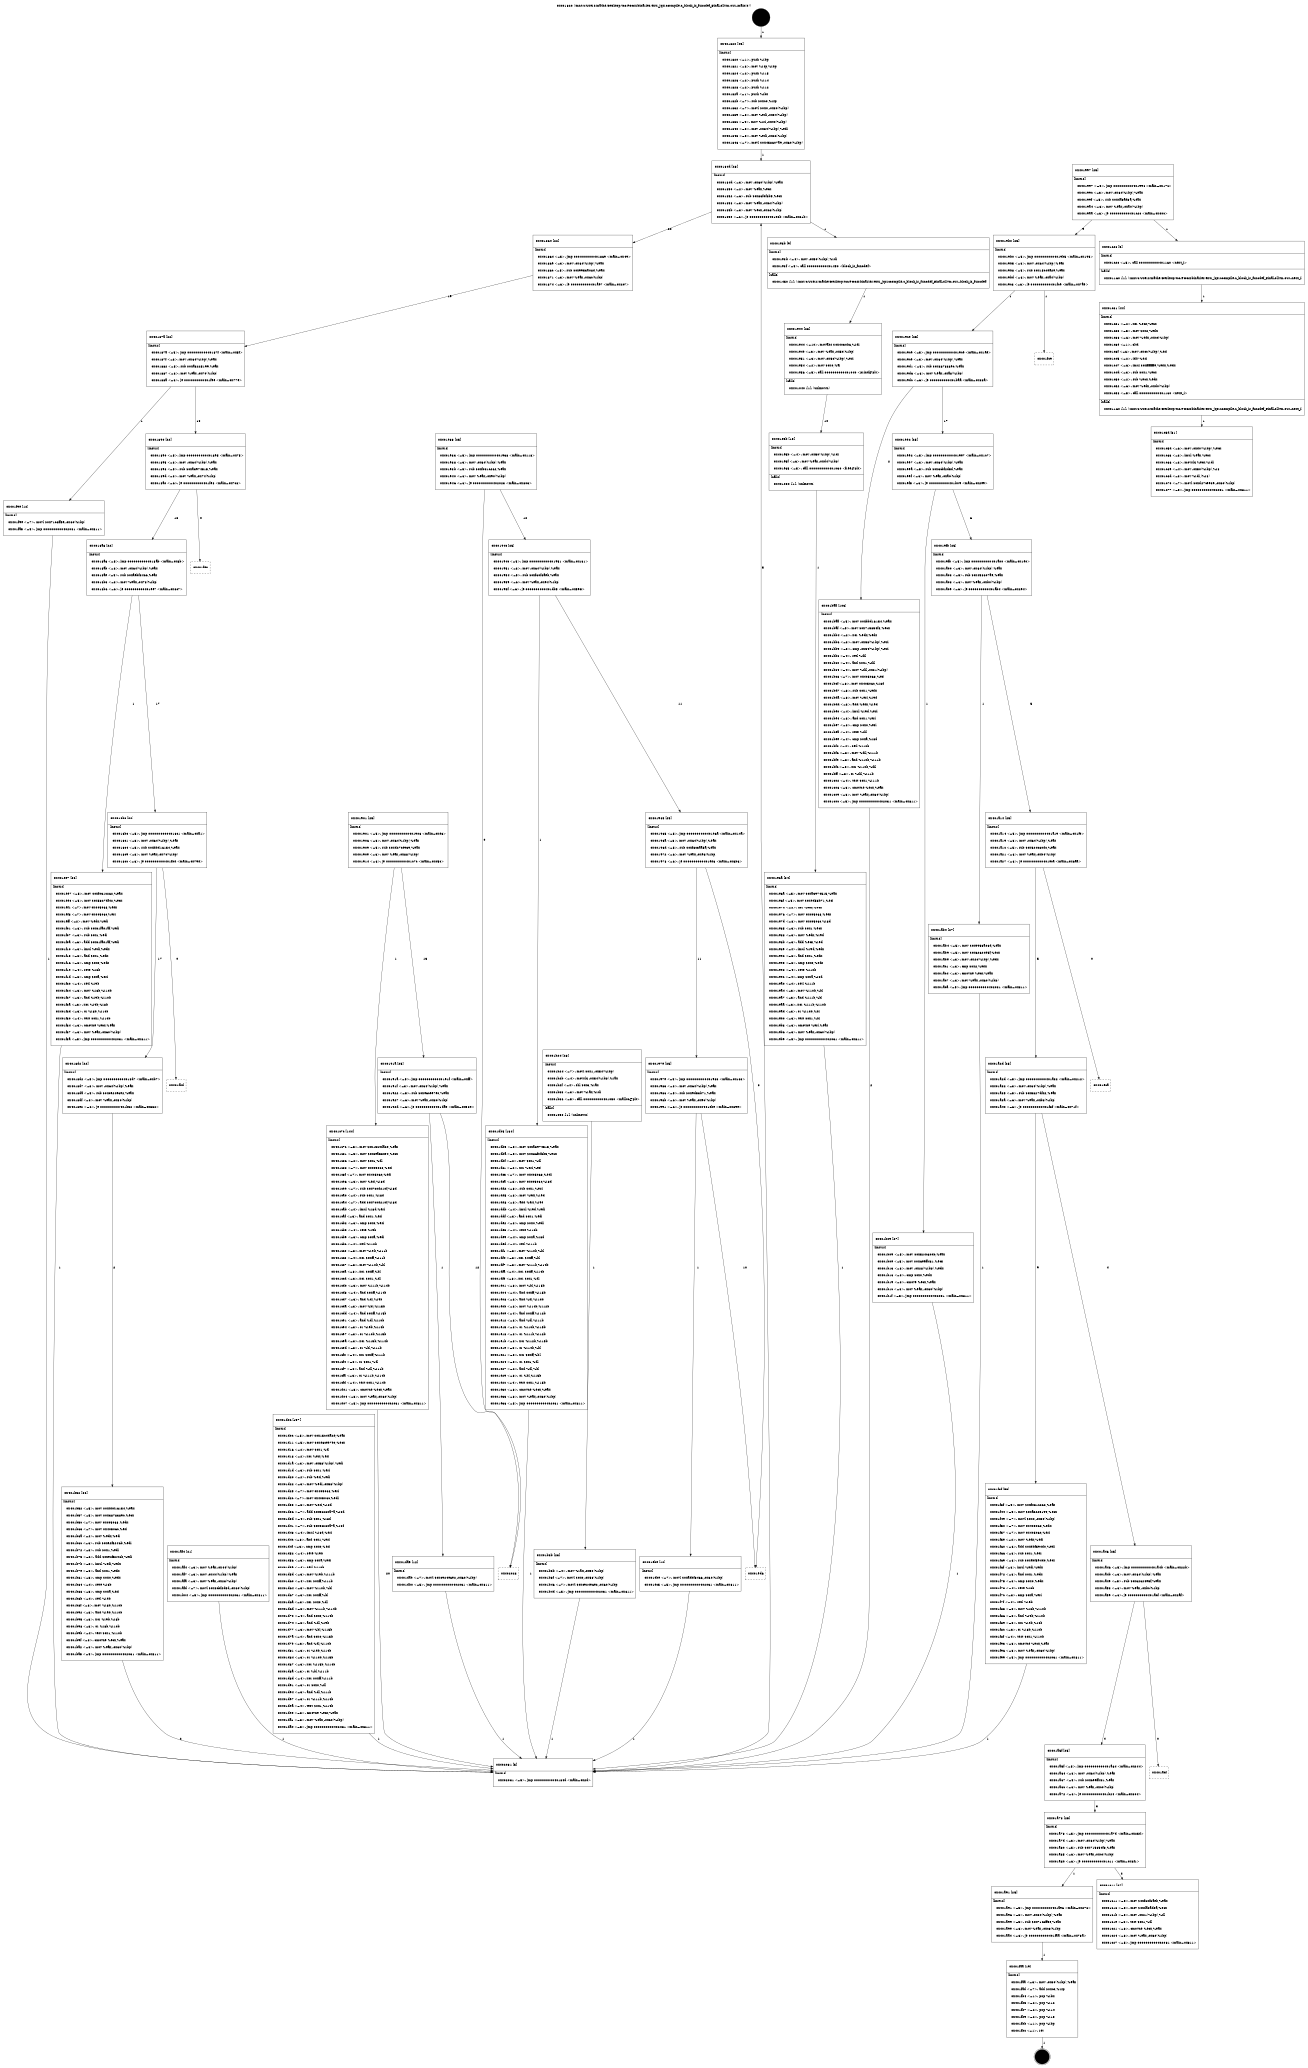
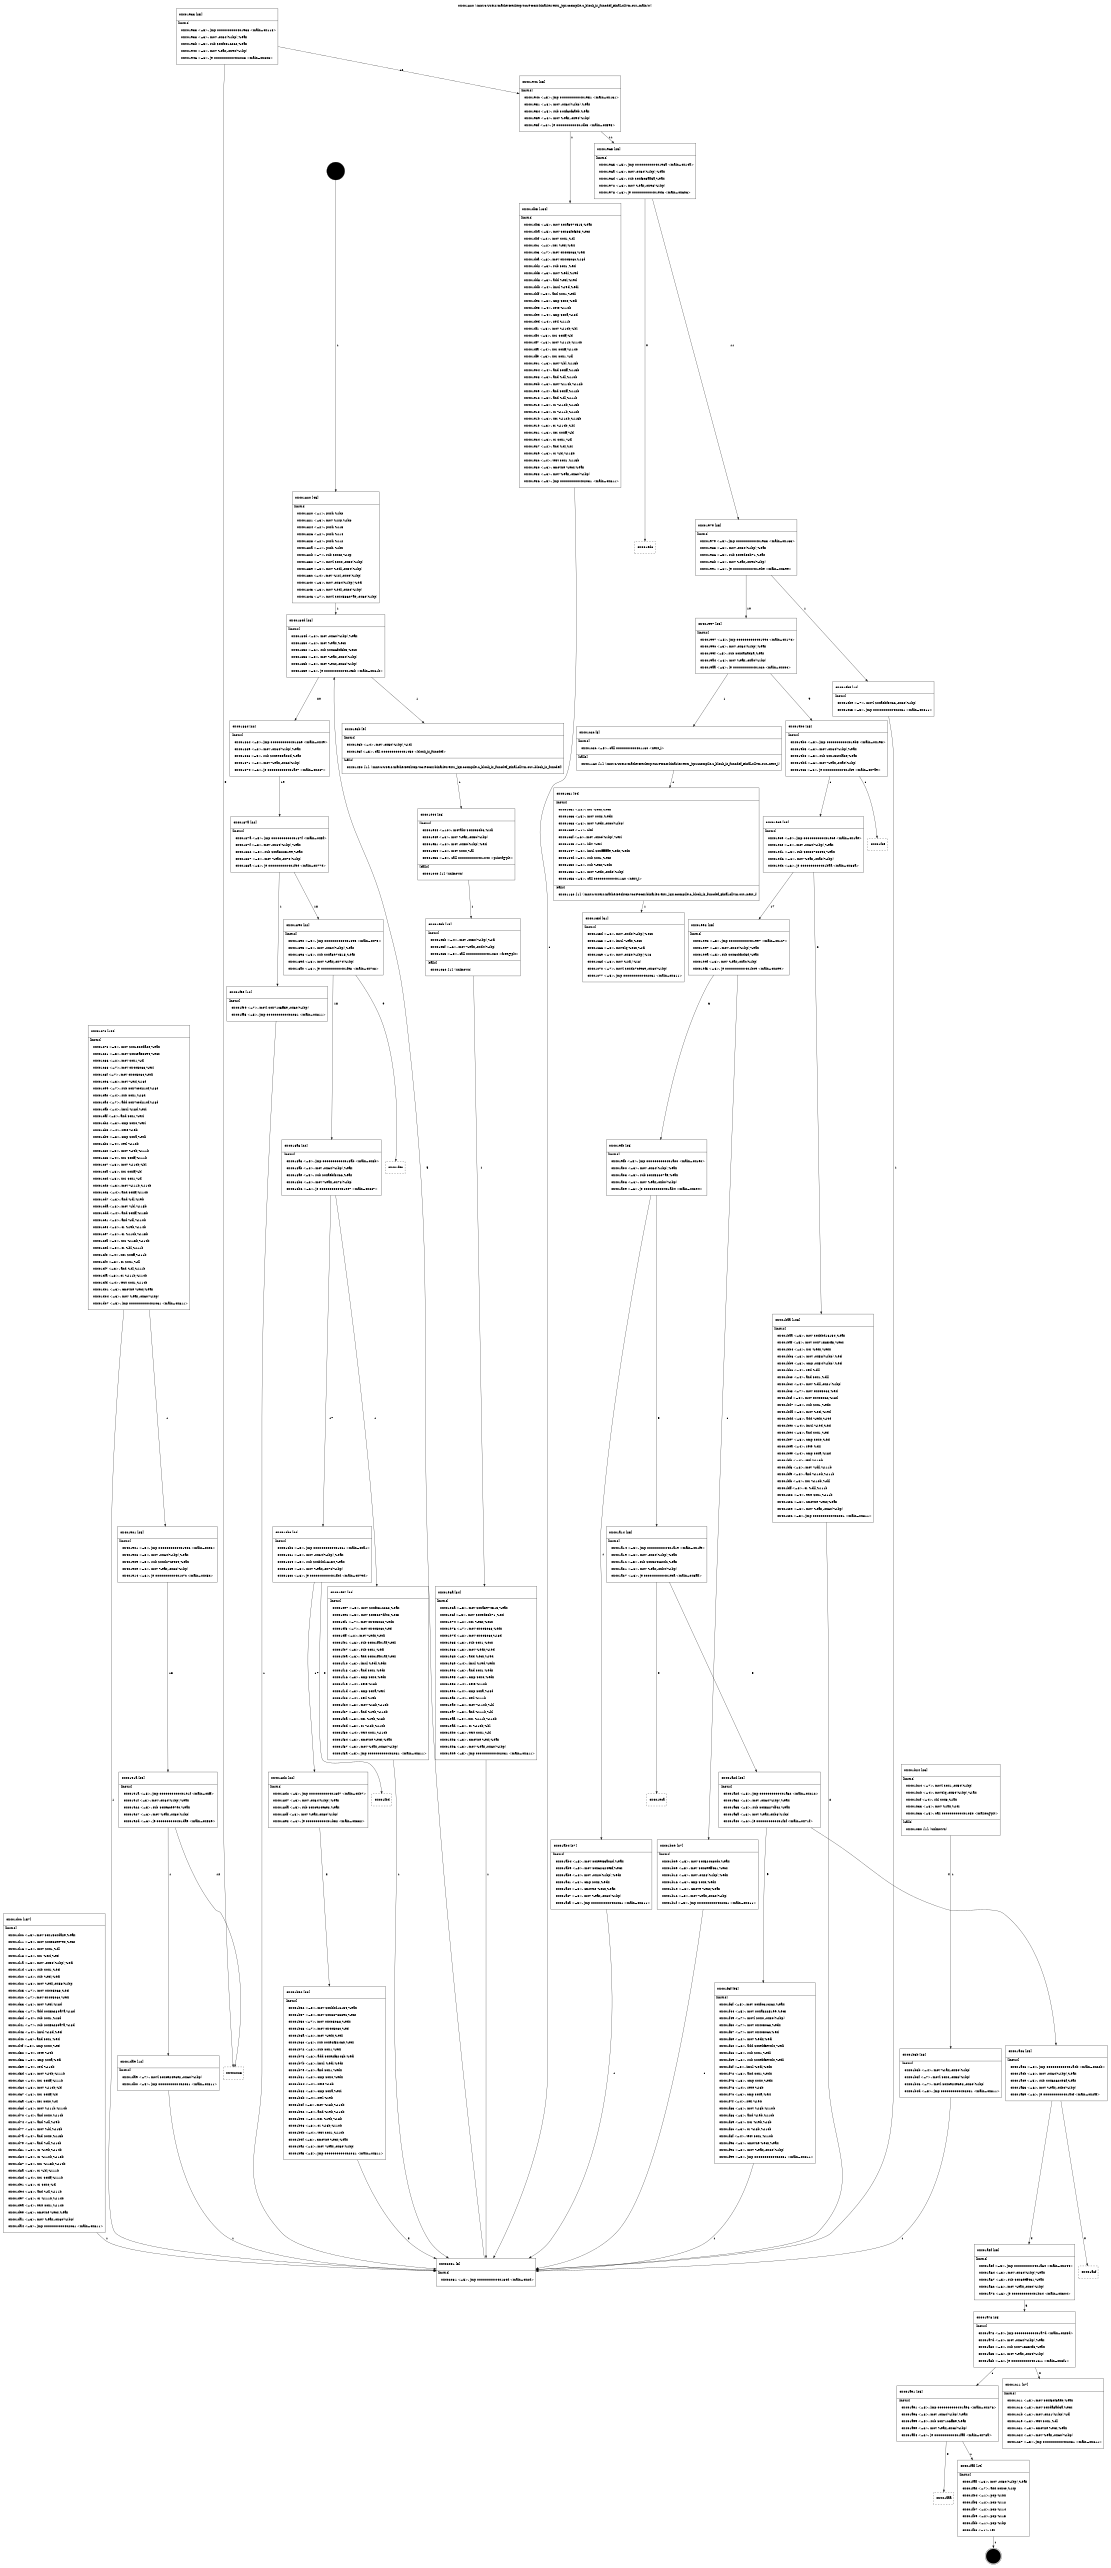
(826, 421) -> (472, 907)
(380, 995) -> (157, 1417)
(734, 1339) -> (746, 595)
(218, 1574) -> none
(388, 1574) -> (113, 1800)
none -> (944, 2498)
